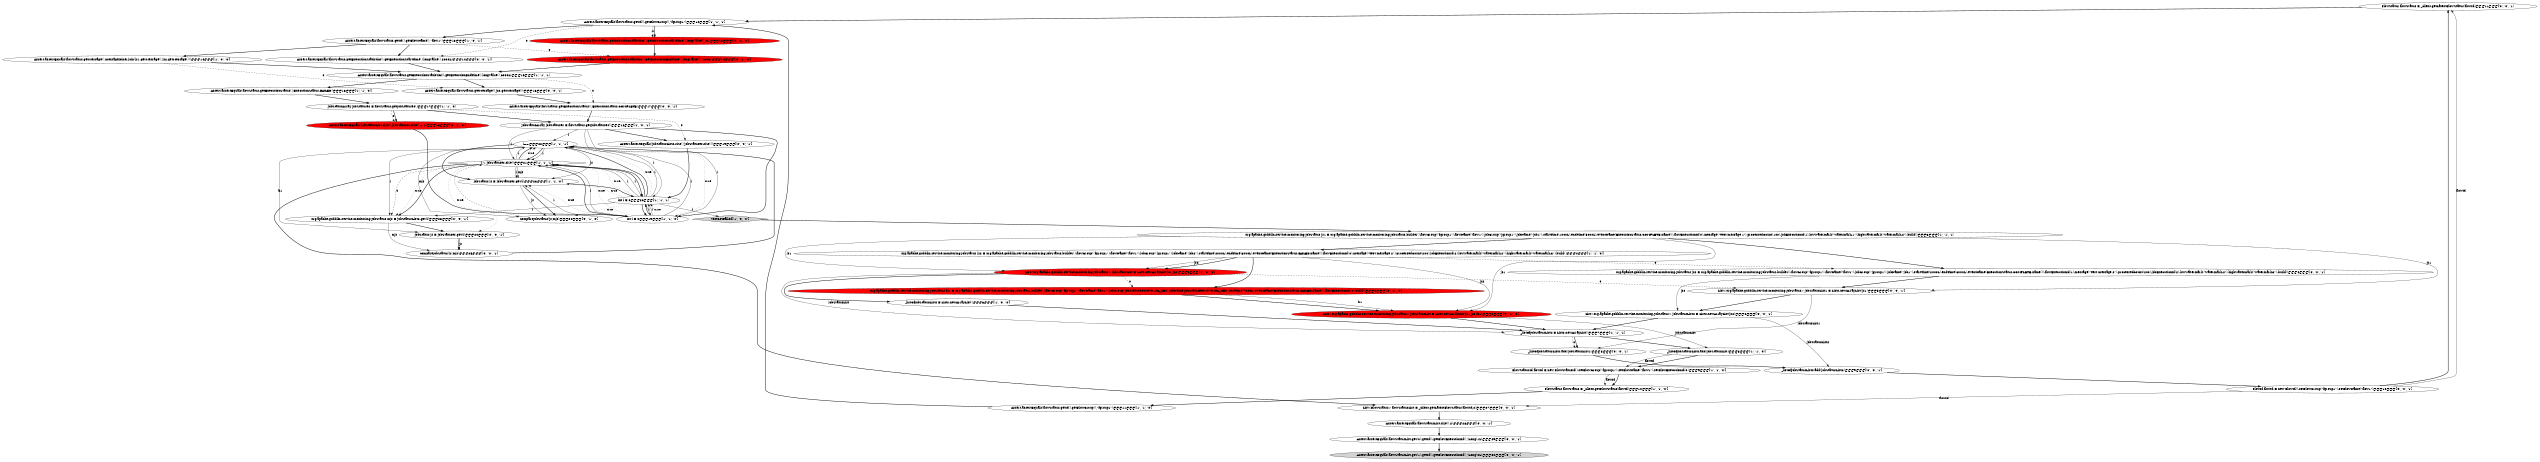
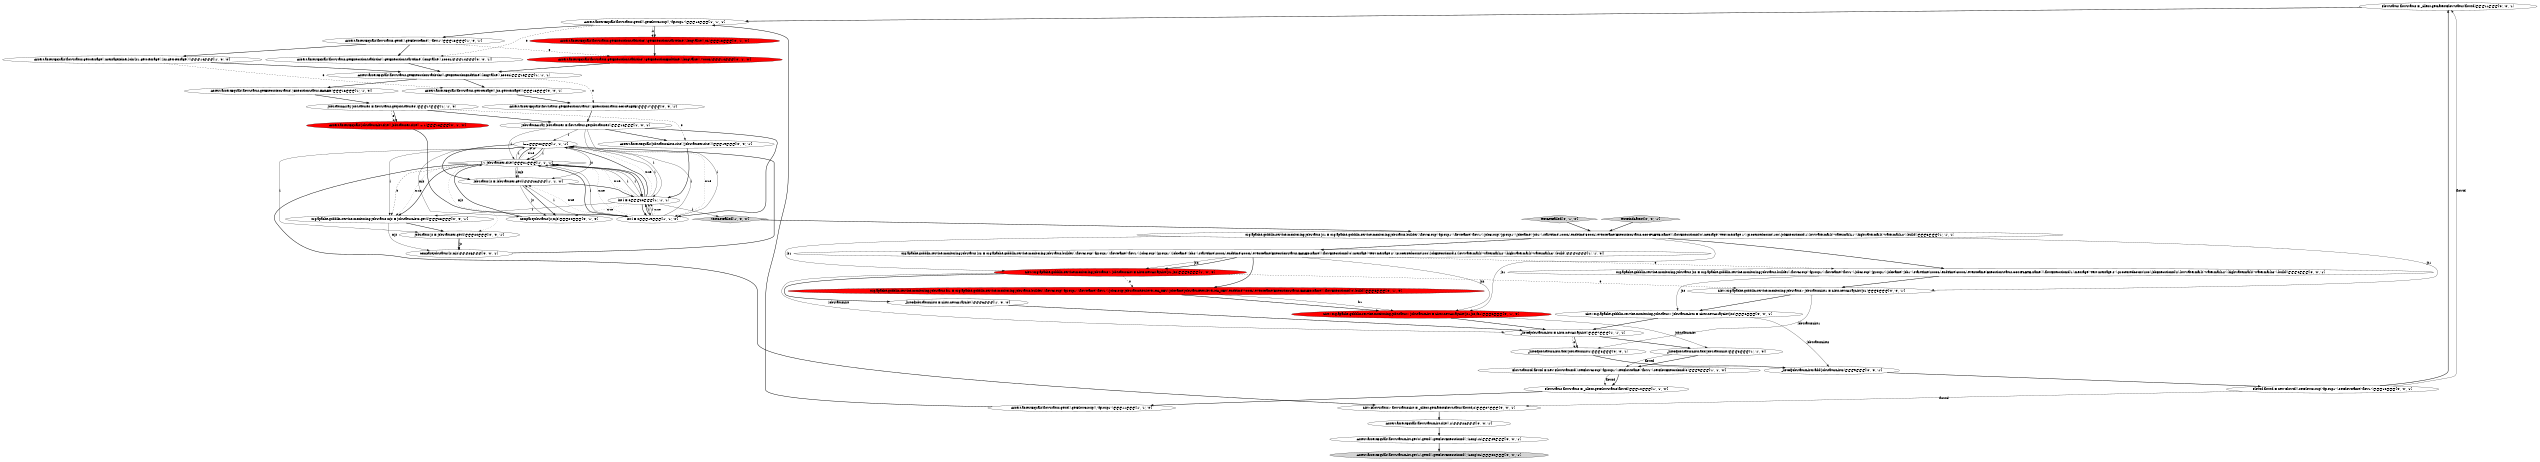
(599, 188) -> none
(280, 191) -> (280, 191)
(460, 200) -> (460, 200)
(468, 200) -> (468, 200)
none -> (1559, 219)
none -> (1641, 219)
